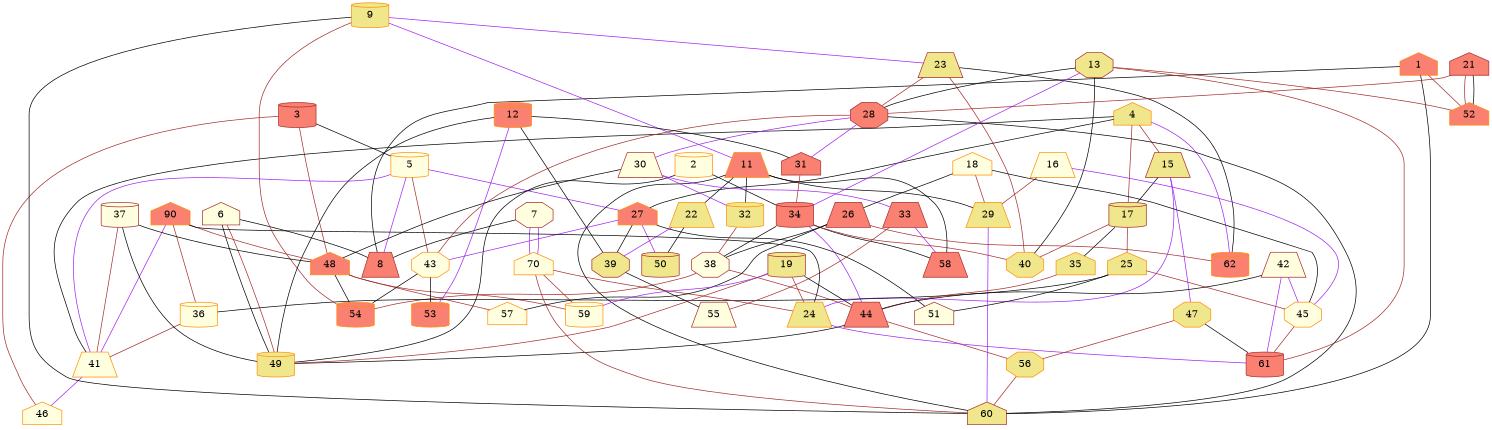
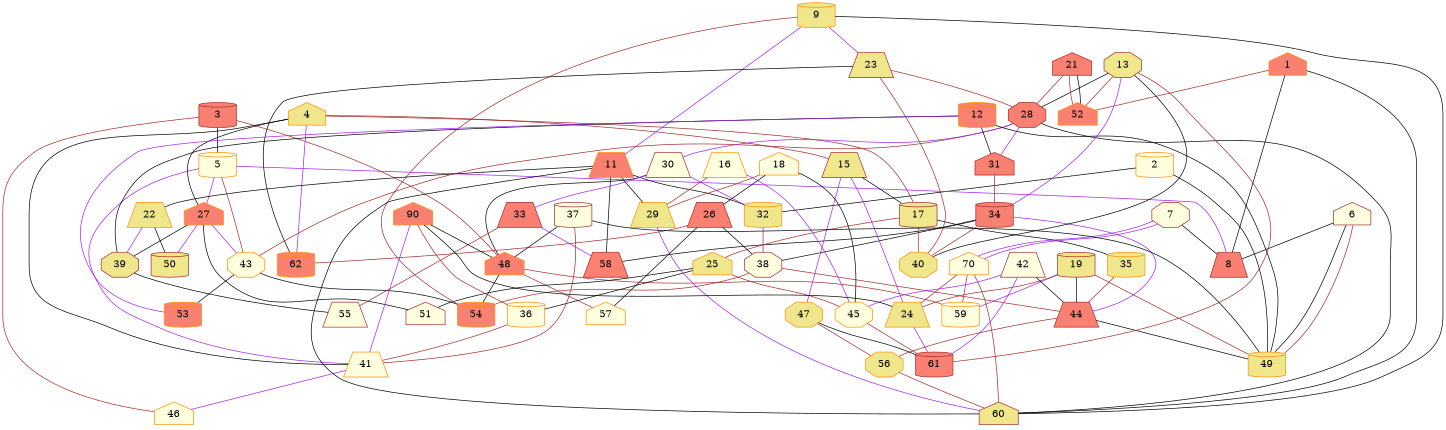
(754, 194) -> (977, 188)
(250, 245) -> (462, 241)
(1076, 265) -> (1126, 265)
